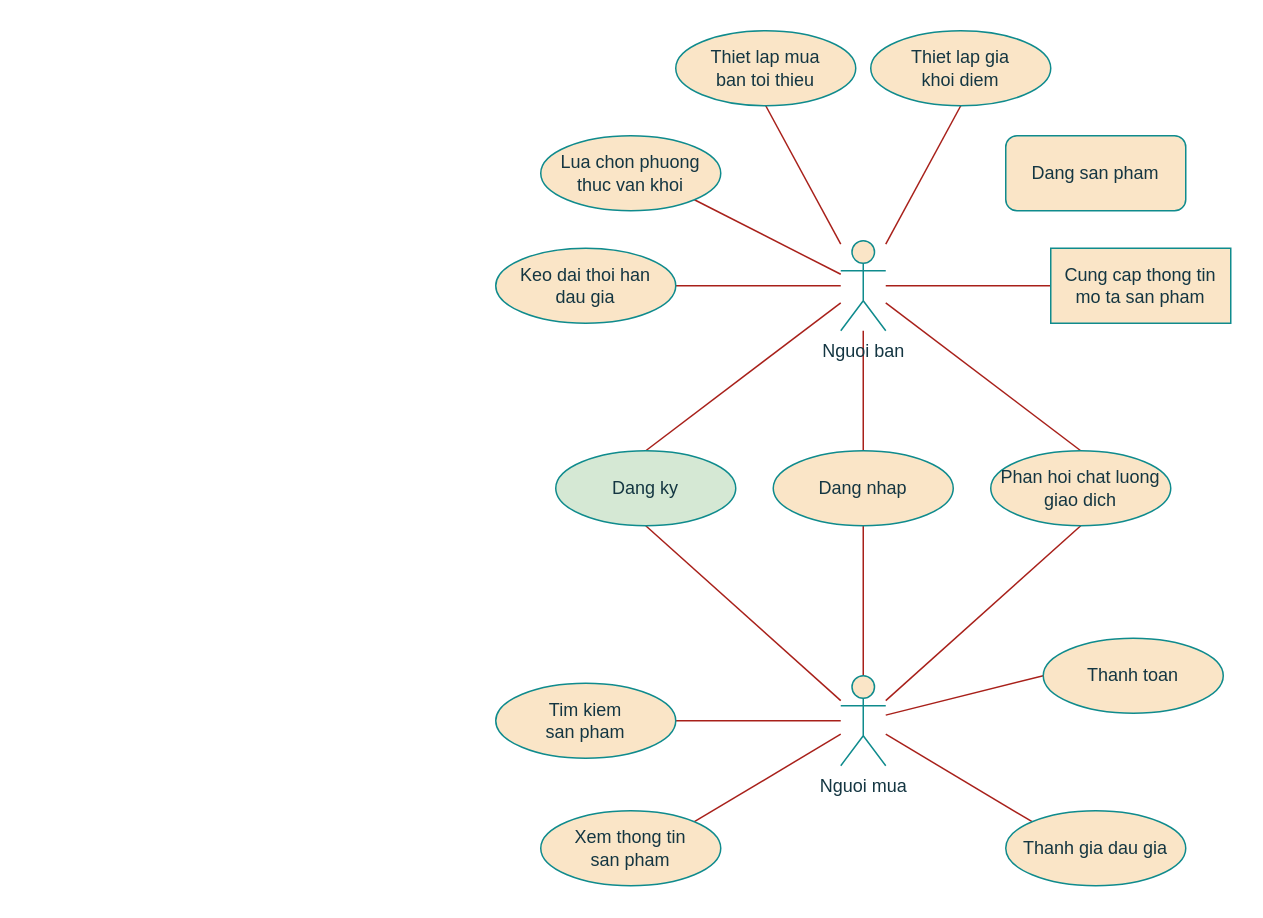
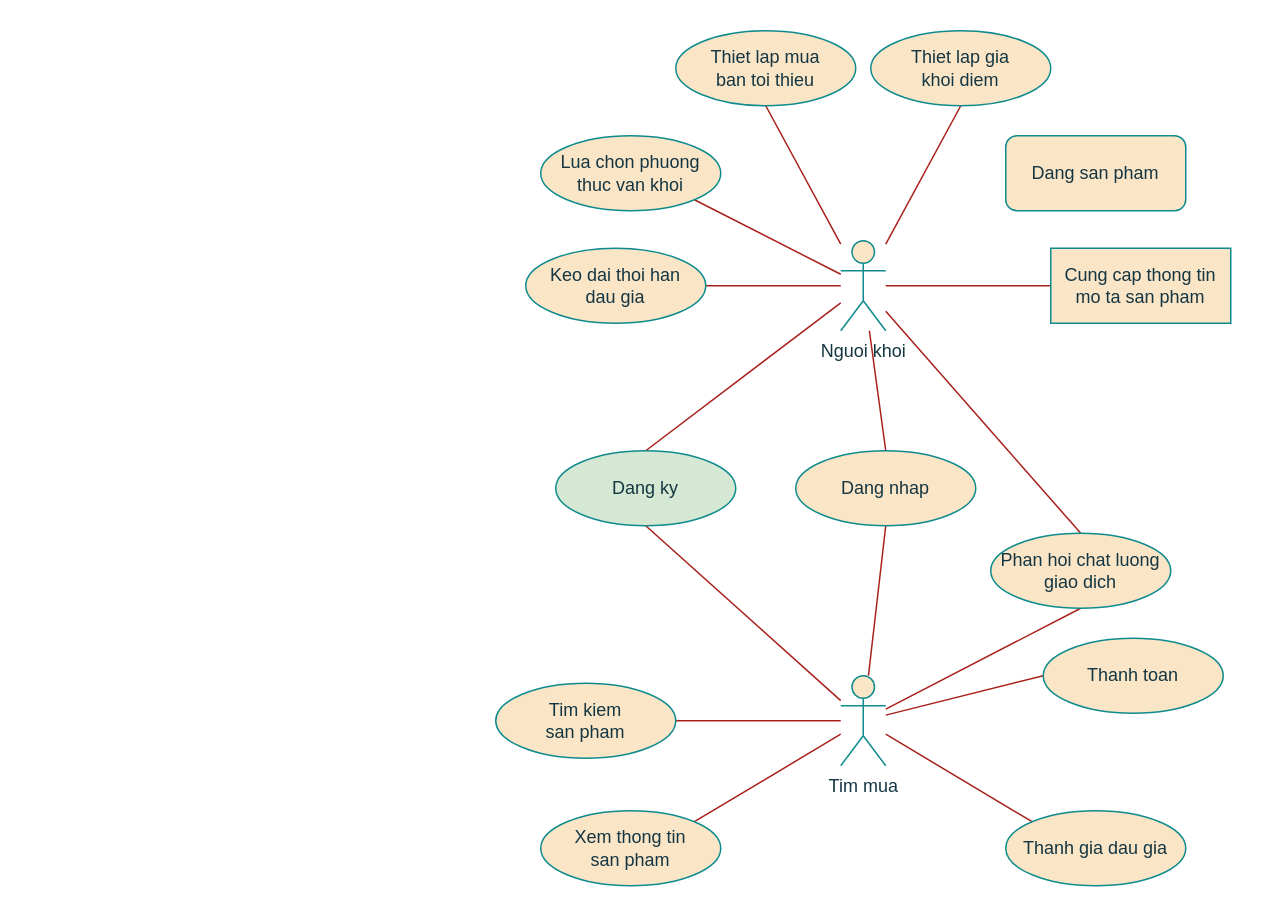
(586, 286) -> (616, 286)
(864, 352) -> (864, 352)
(863, 488) -> (886, 488)
(1081, 488) -> (1081, 571)
(864, 787) -> (864, 787)
